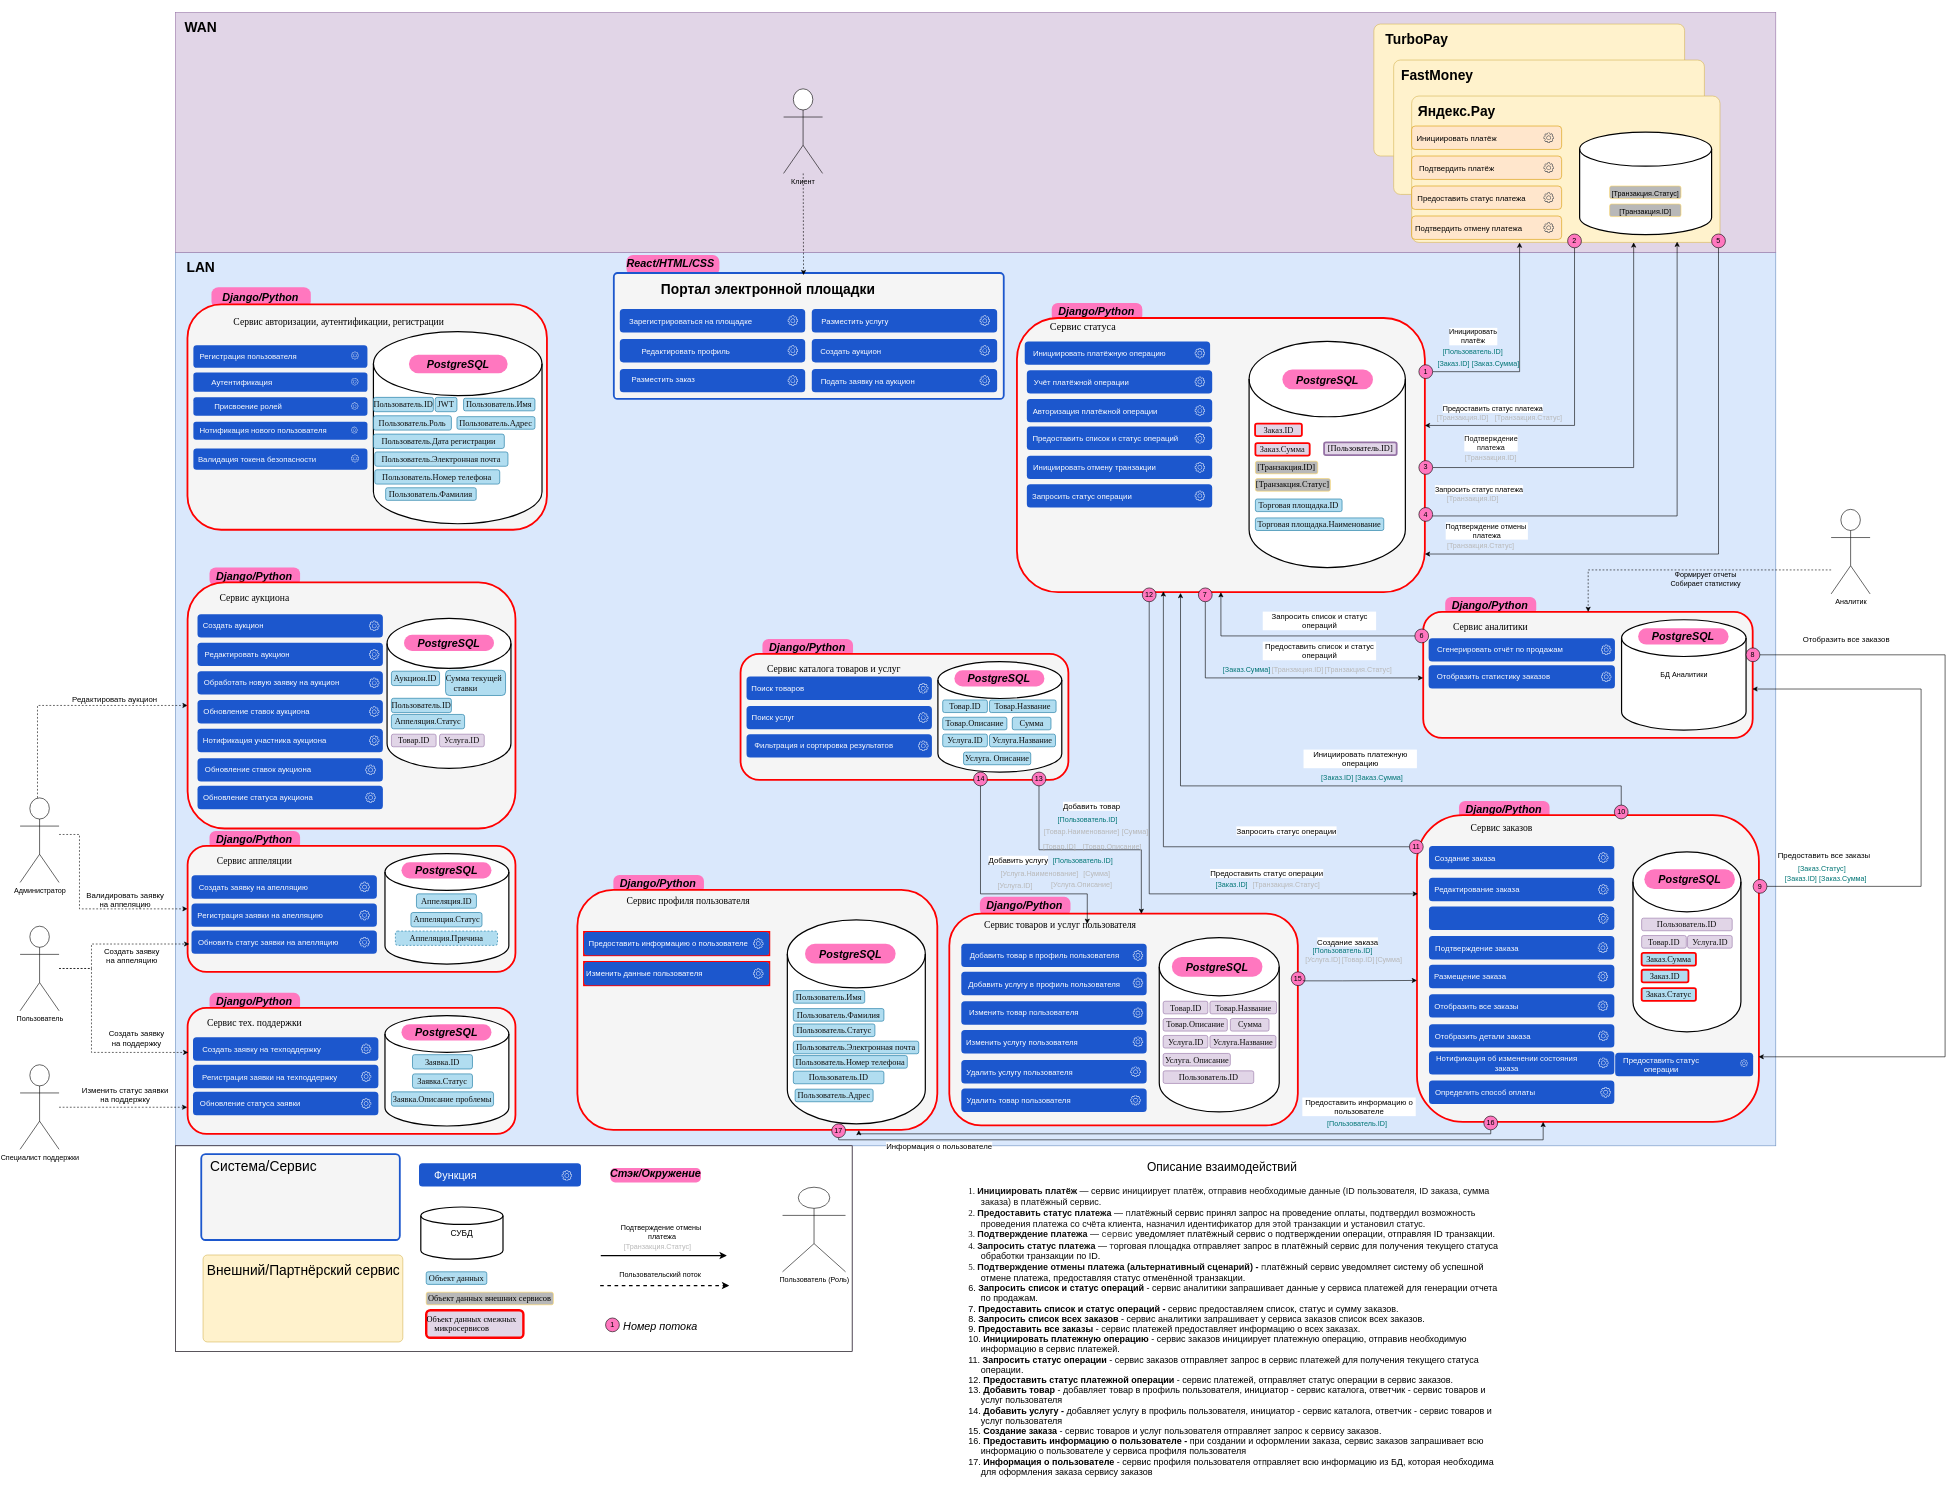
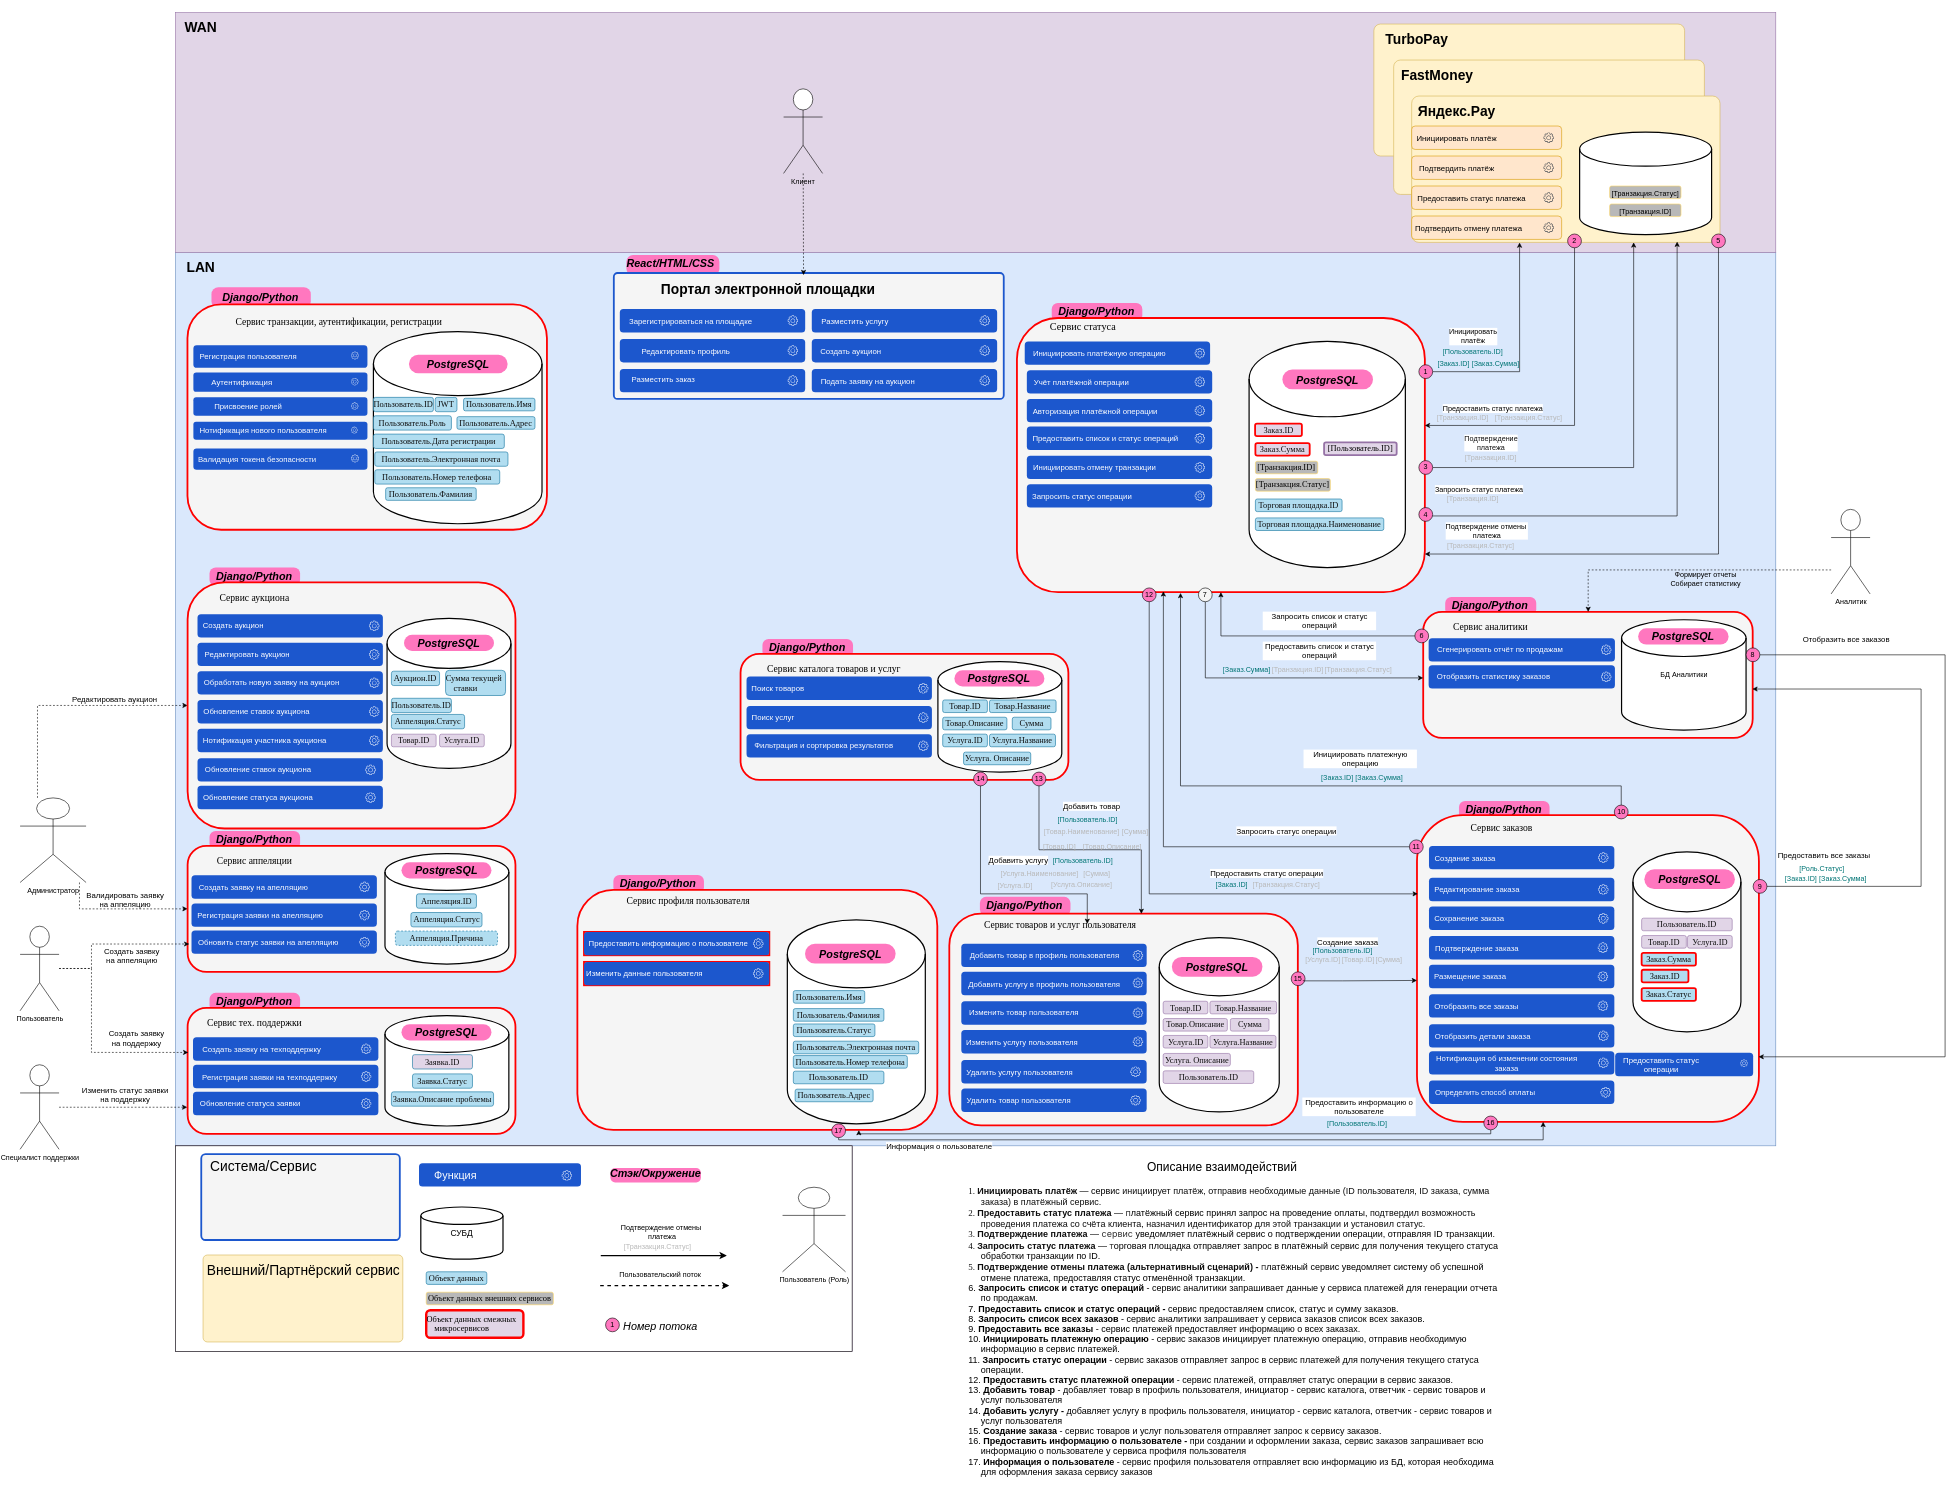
(339, 321) -> (339, 321)
(1206, 595) -> (1206, 595)
(40, 840) -> (53, 840)
(1823, 869) -> (1823, 869)
none -> (1469, 918)
(443, 1062) -> (443, 1062)
